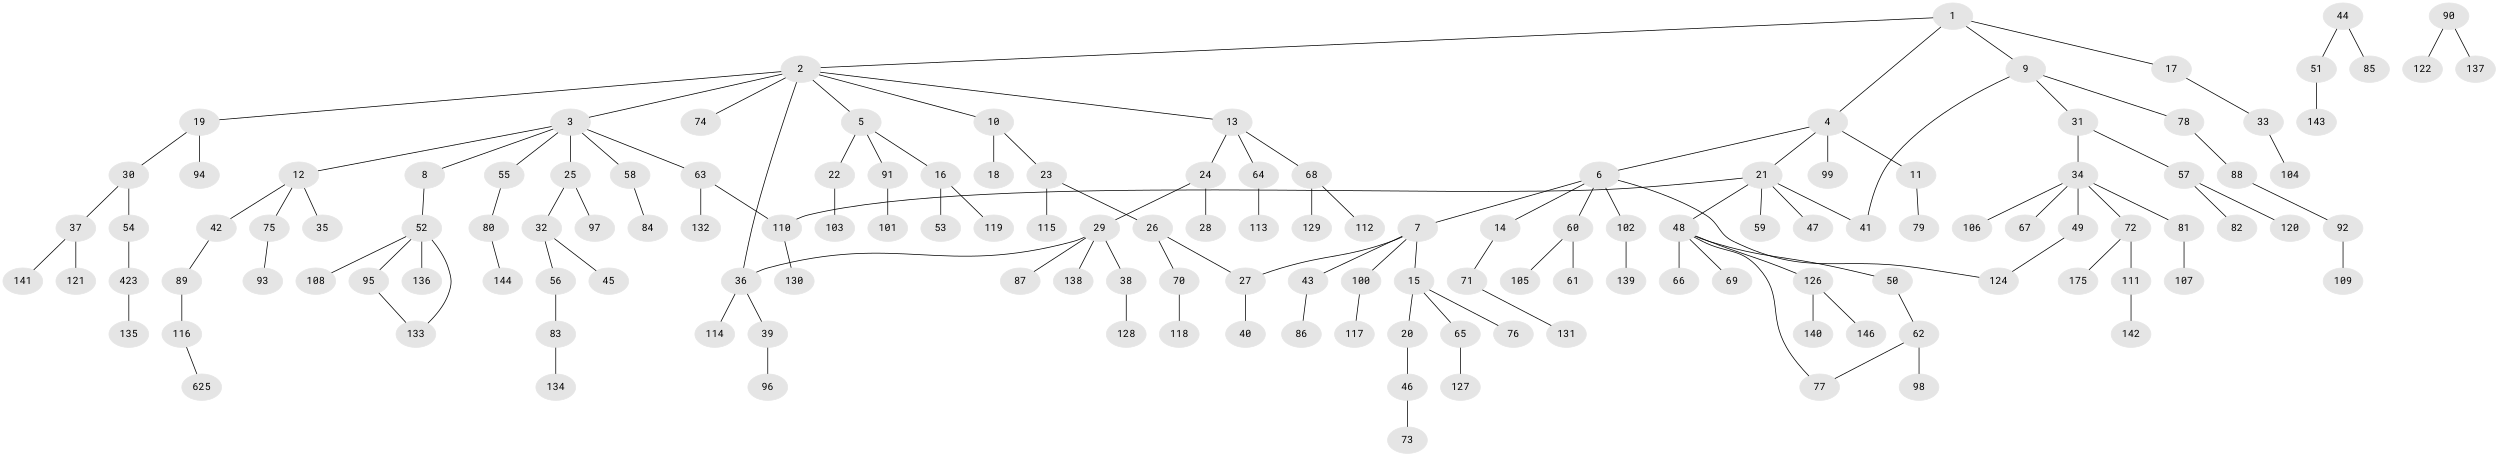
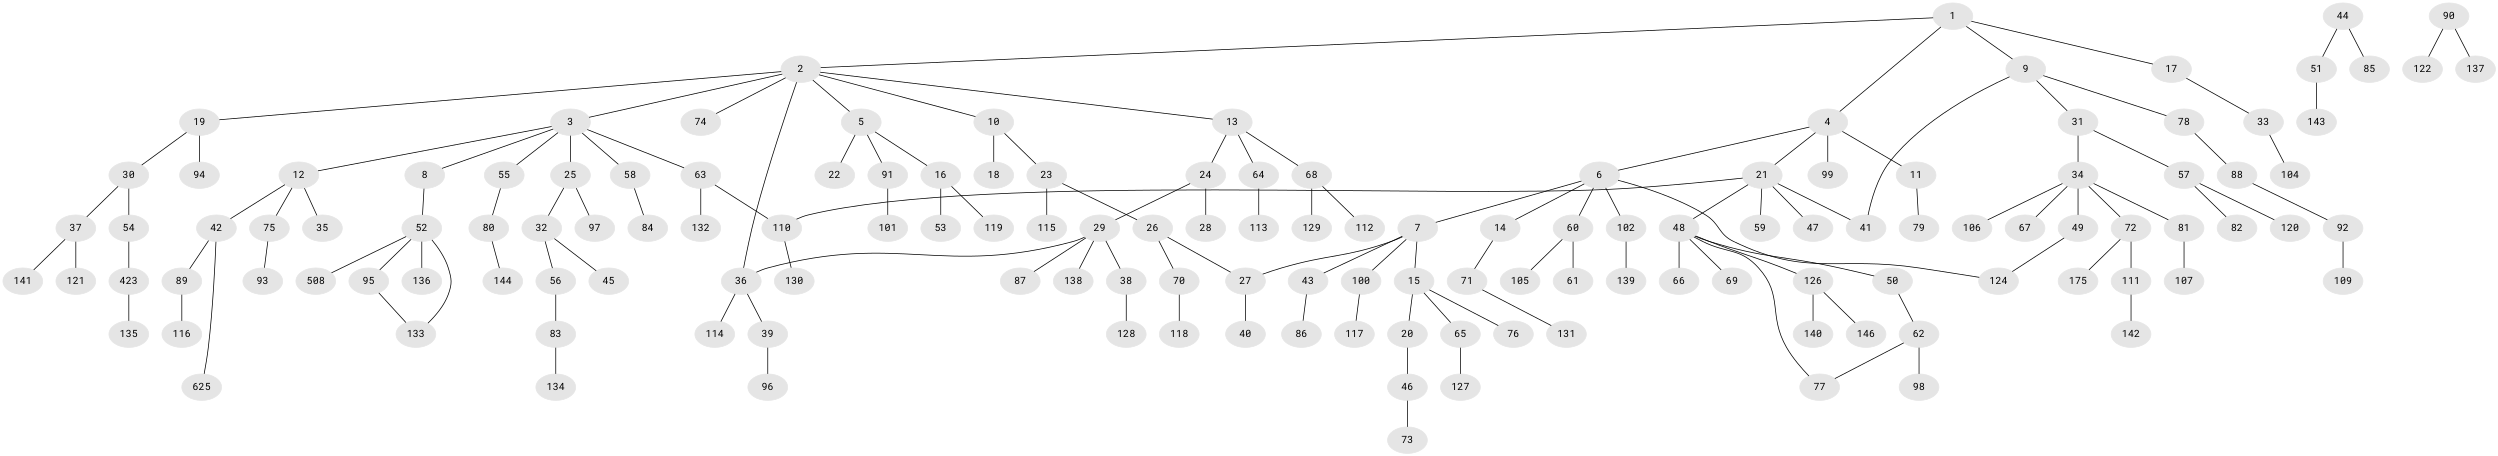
(835, 228) -> none
(316, 281) -> (316, 281)
(192, 361) -> (212, 308)
